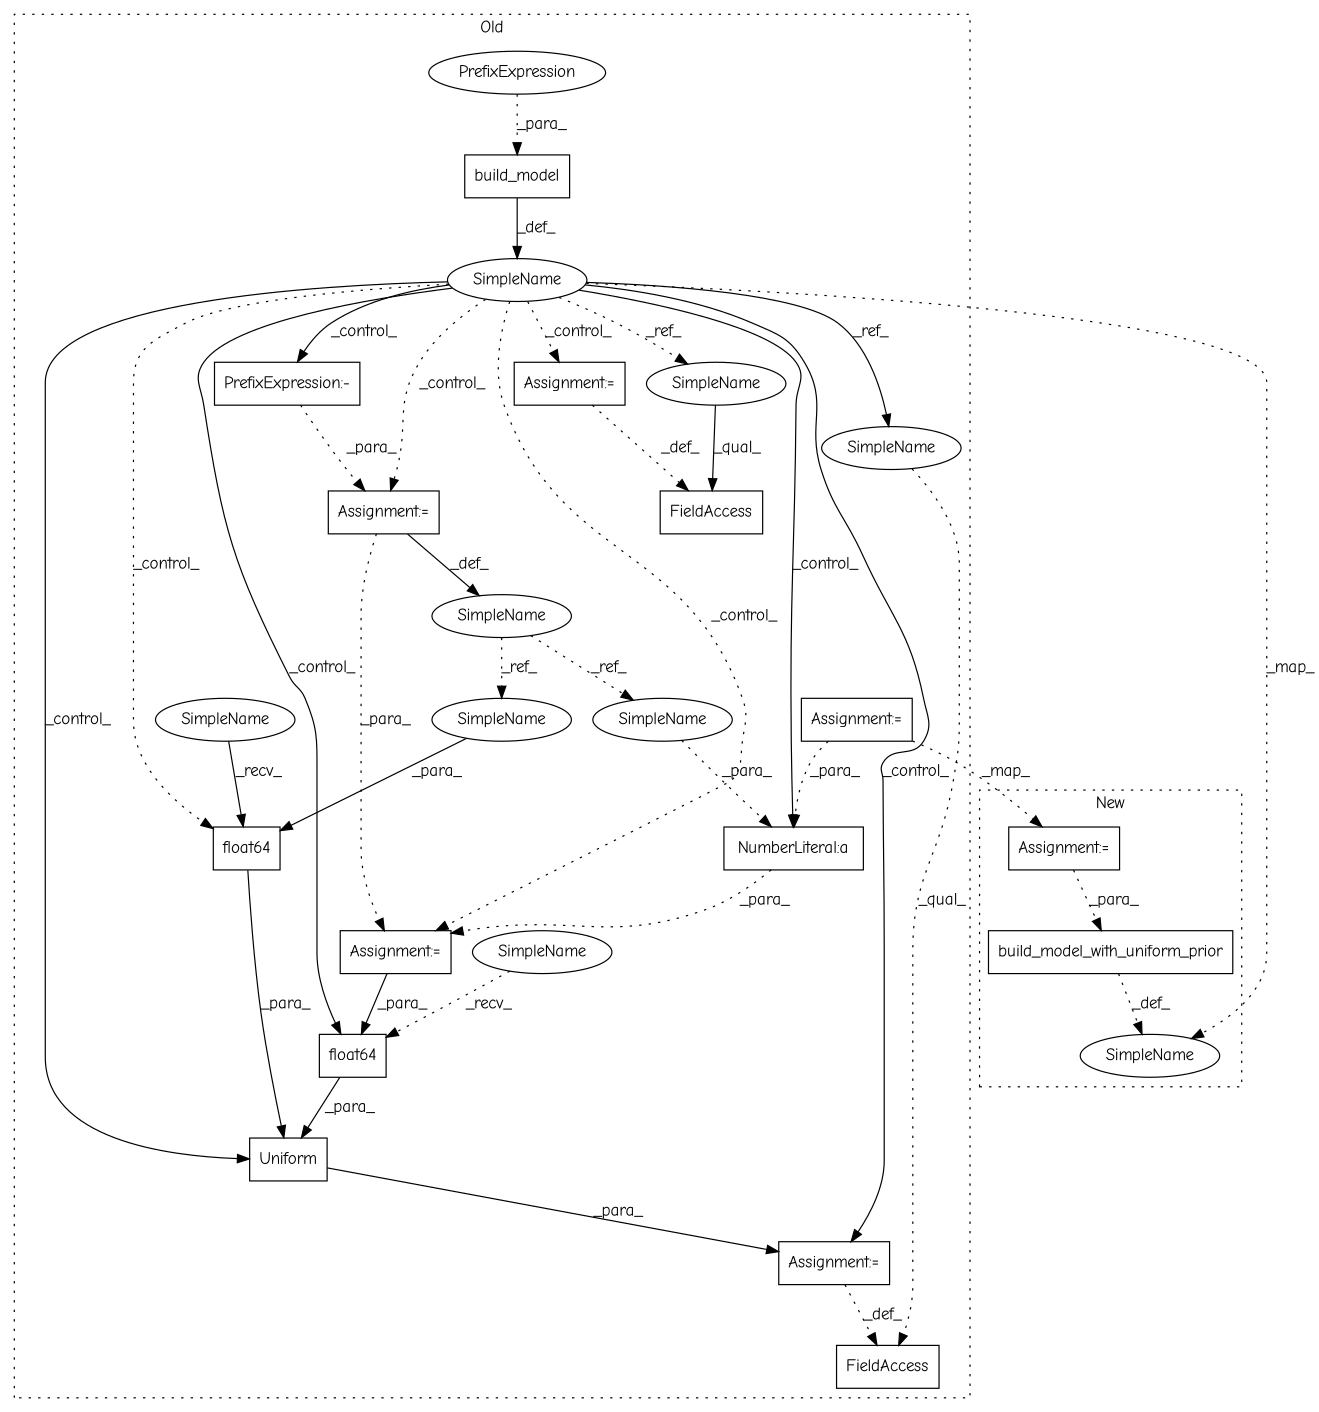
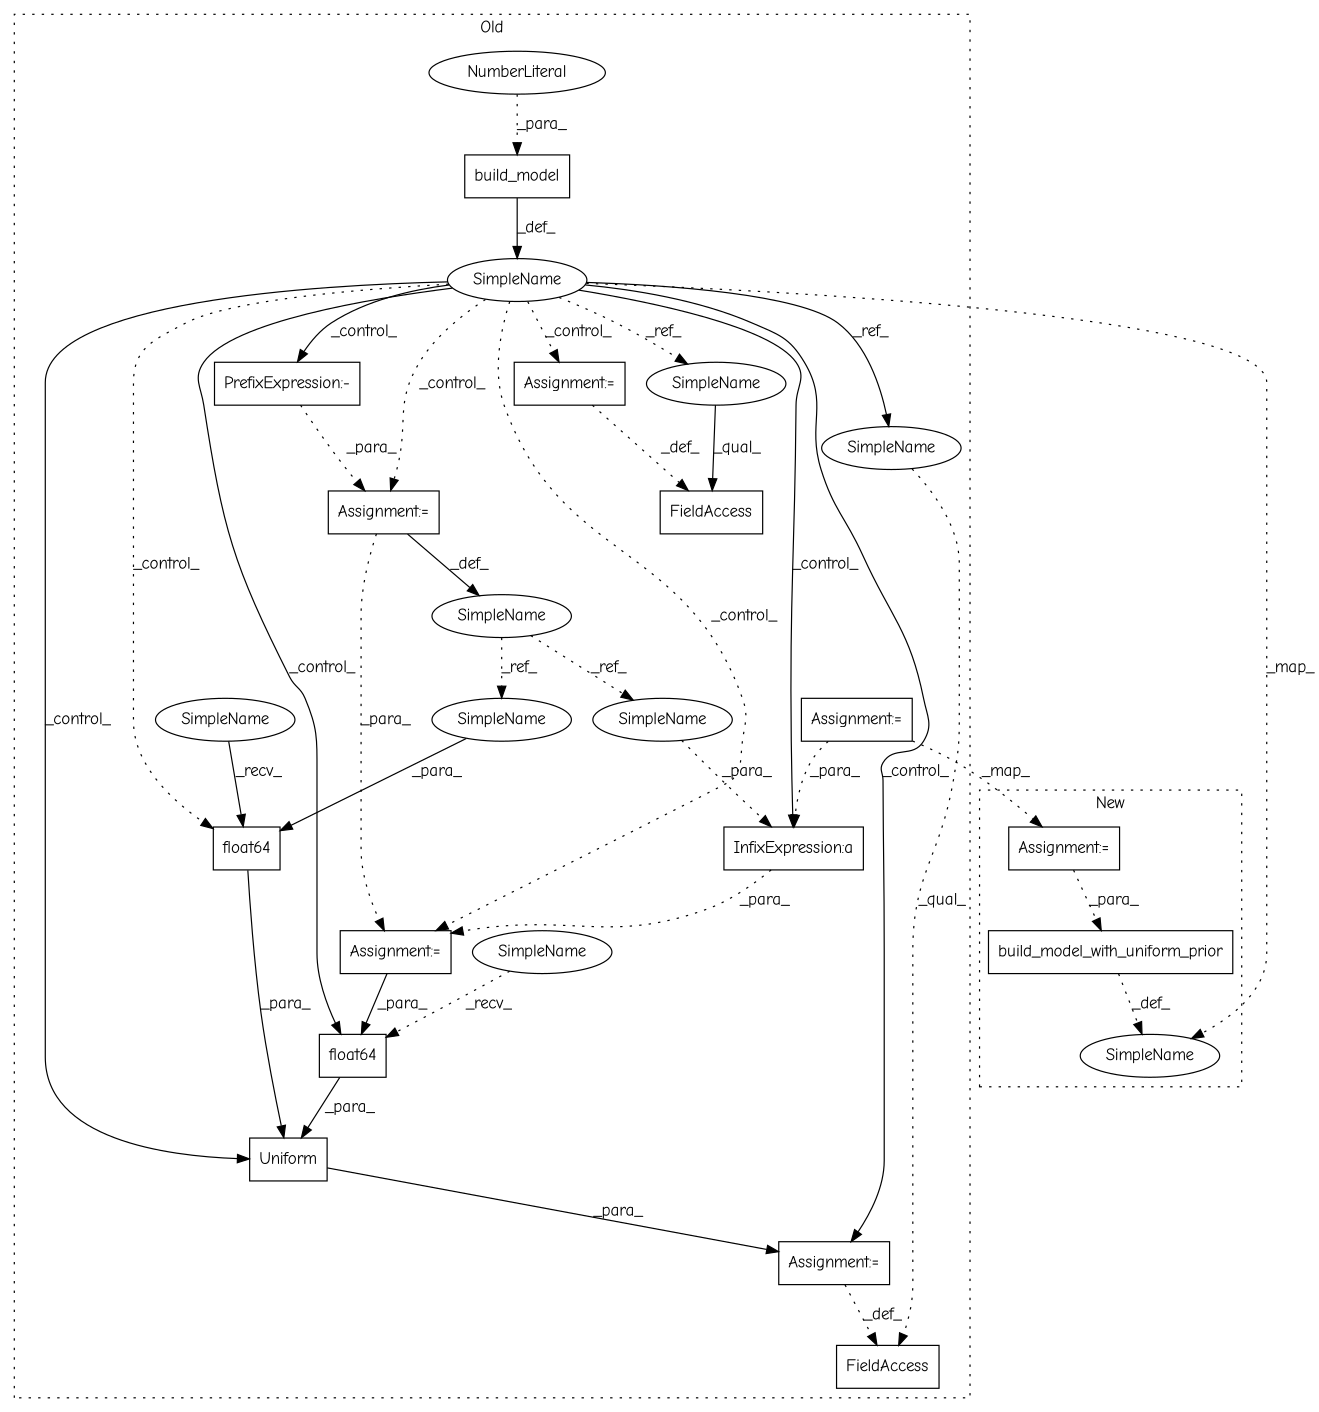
(517, 73) -> (517, 73)
(794, 848) -> (794, 848)
